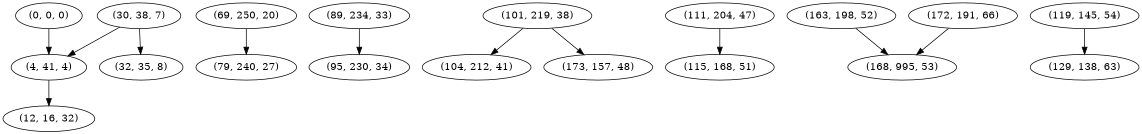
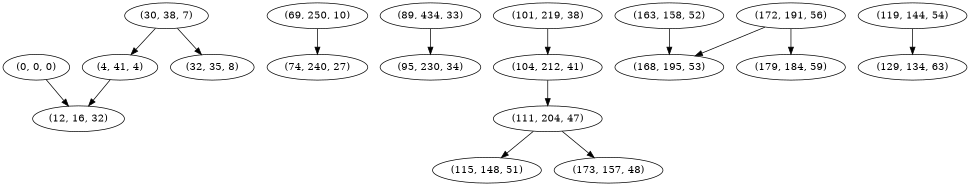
(246, 16) -> (317, 16)
(359, 16) -> (430, 16)
(841, 16) -> (669, 16)
(963, 16) -> (791, 16)
(1085, 16) -> (913, 16)
(49, 38) -> (55, 90)
(565, 39) -> (575, 142)
(246, 67) -> (317, 67)
(720, 67) -> (487, 170)
none -> (791, 67)
(902, 67) -> (669, 67)
(1085, 67) -> (913, 67)
none -> (548, 89)
